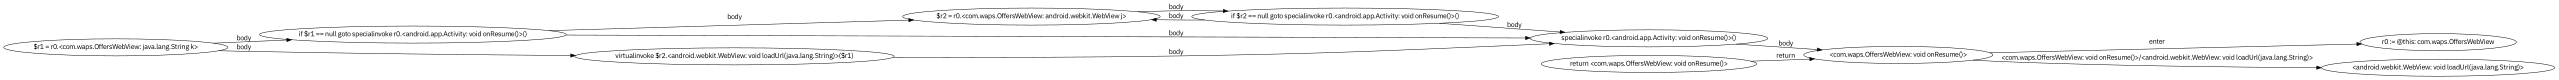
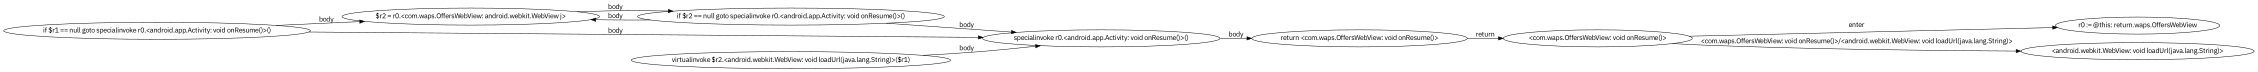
(2438, 42) -> (2138, 26)
(116, 47) -> none
(1777, 47) -> (1234, 38)
